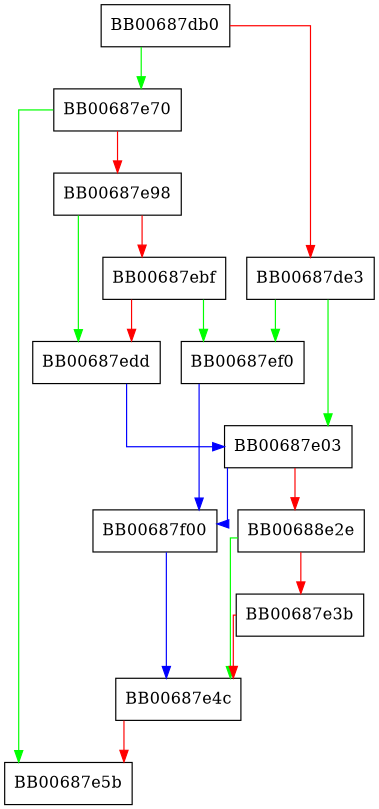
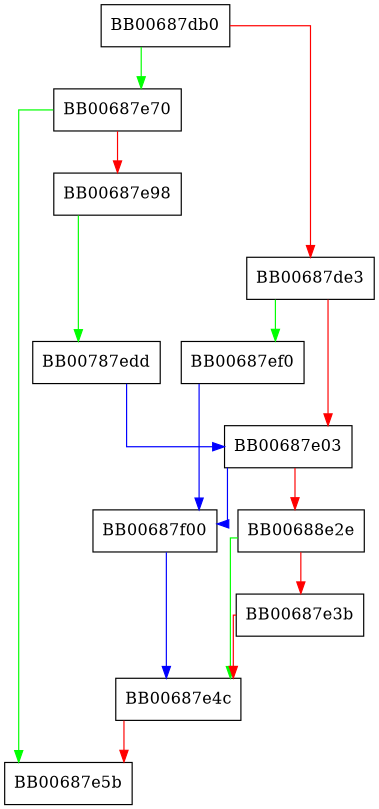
(164, 278) -> none
(328, 357) -> (328, 357)
(96, 363) -> (96, 363)
